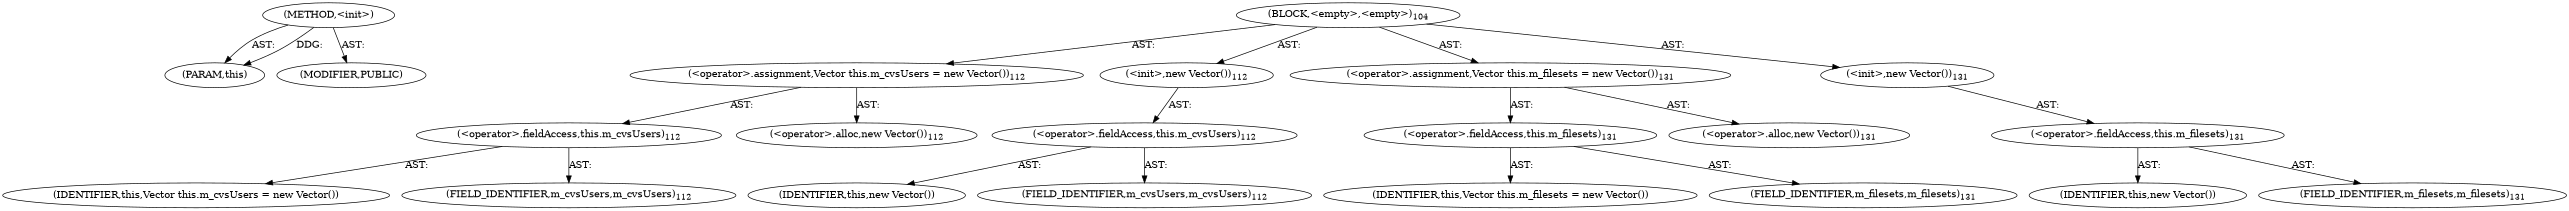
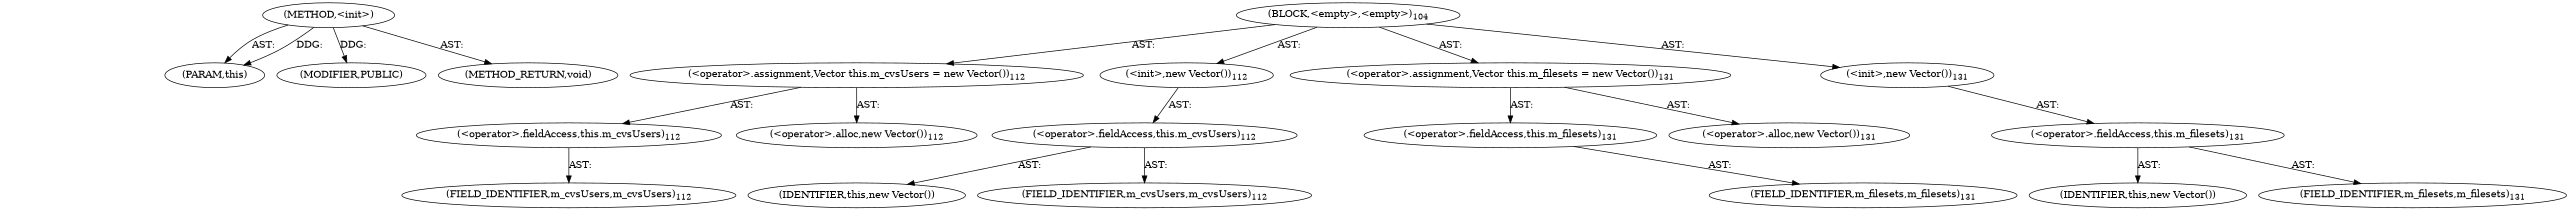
(355, 45) -> (355, 45)
none -> (528, 75)
(196, 195) -> none
(1510, 195) -> none
